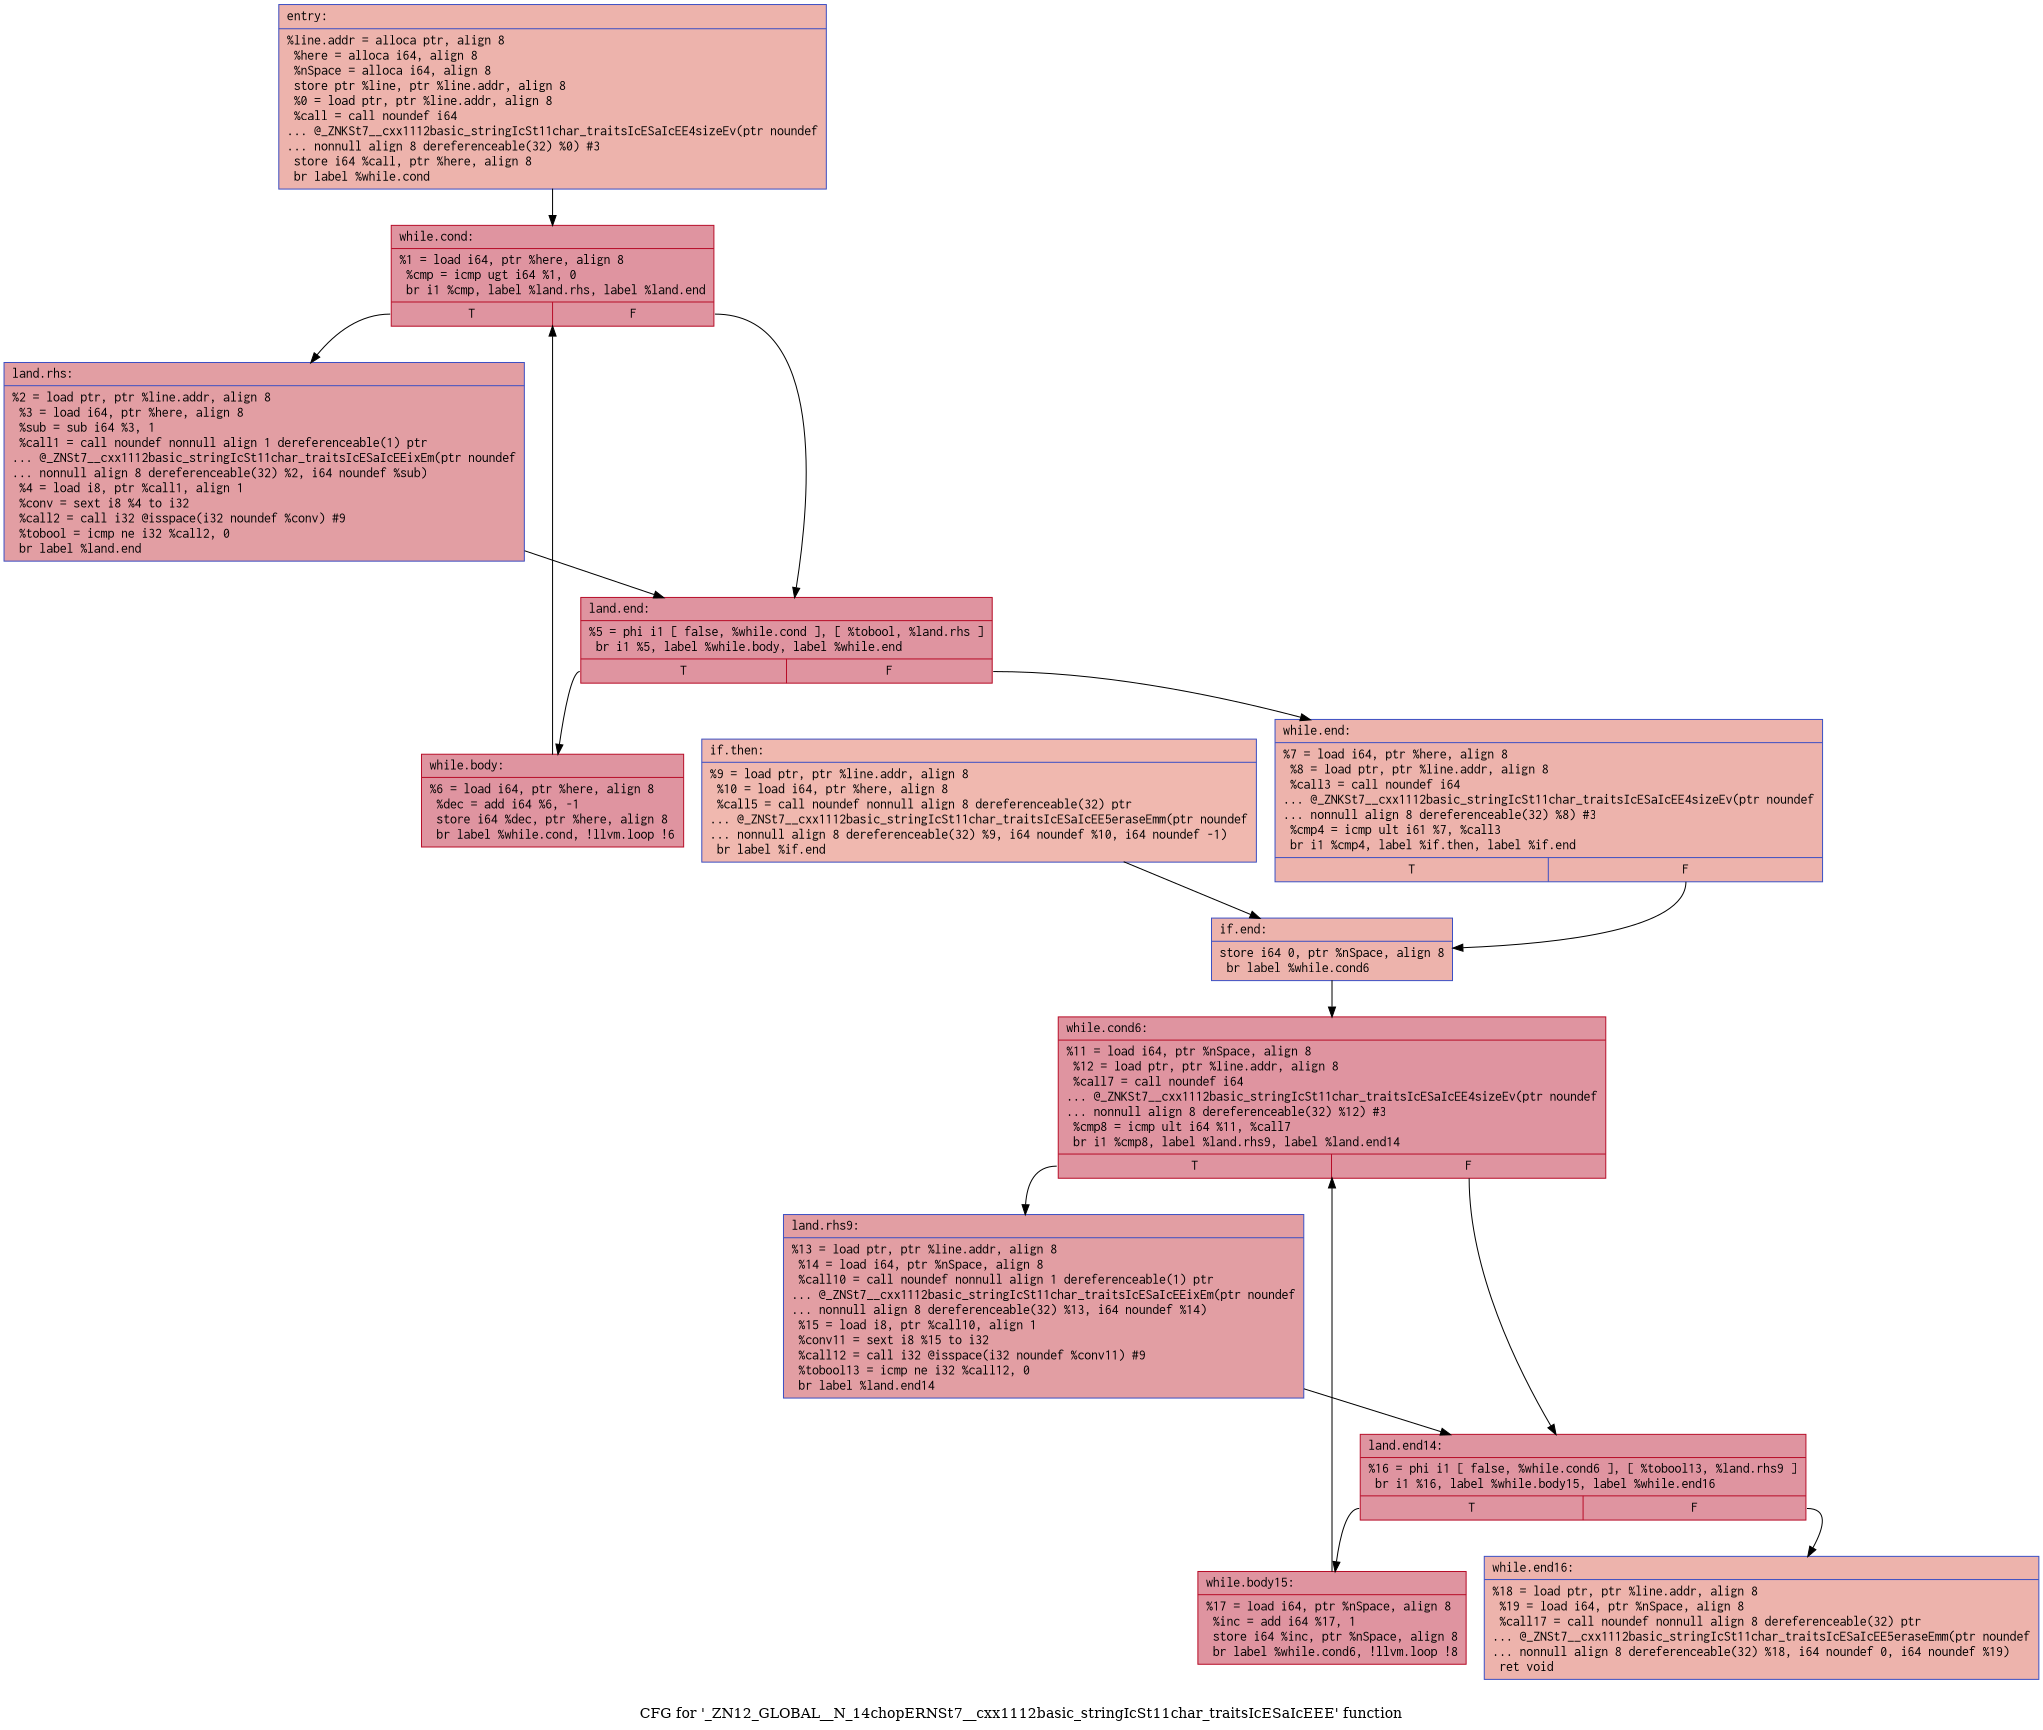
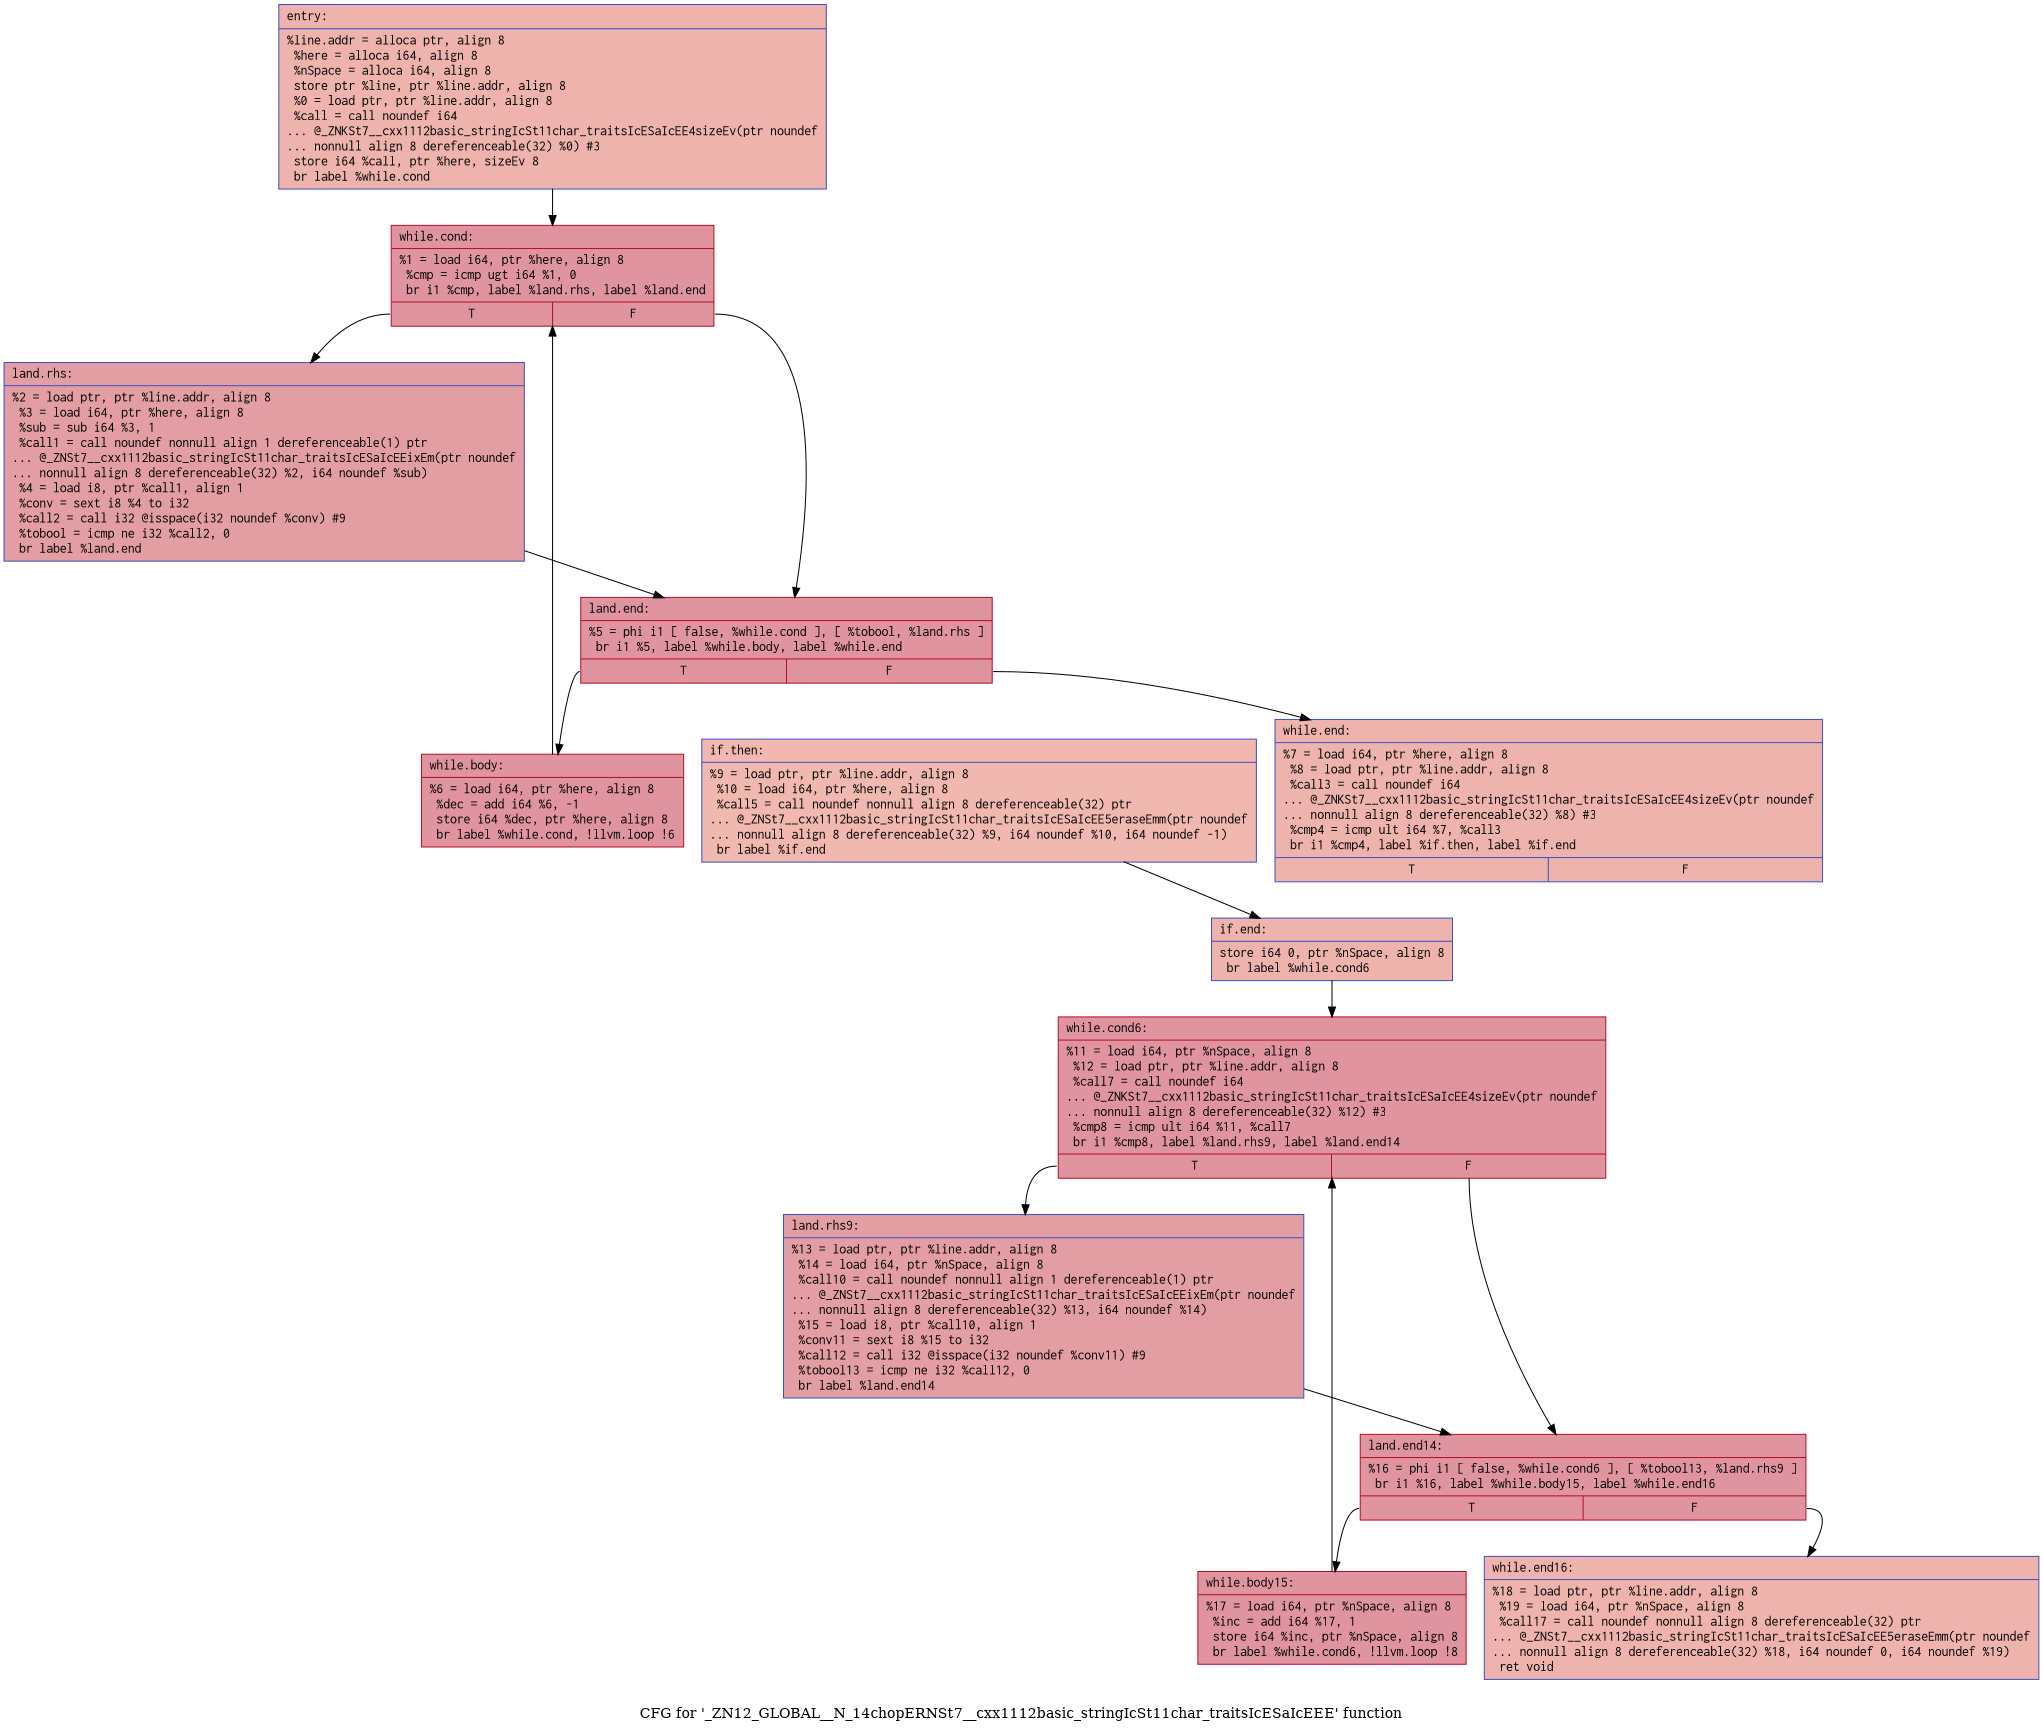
(410, 161) -> (413, 161)
(1393, 830) -> (1393, 830)
(1585, 936) -> none
